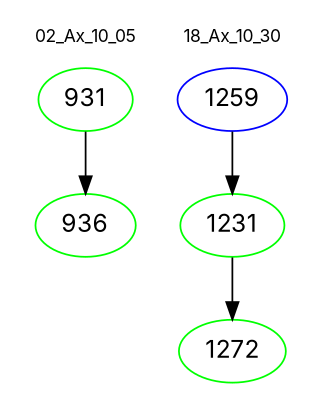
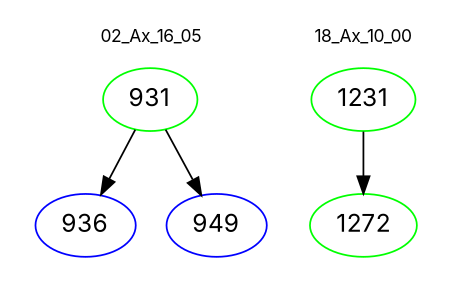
(86, 38) -> (151, 38)
(232, 38) -> (363, 38)
(232, 100) -> none
(86, 225) -> (86, 225)
none -> (217, 225)
